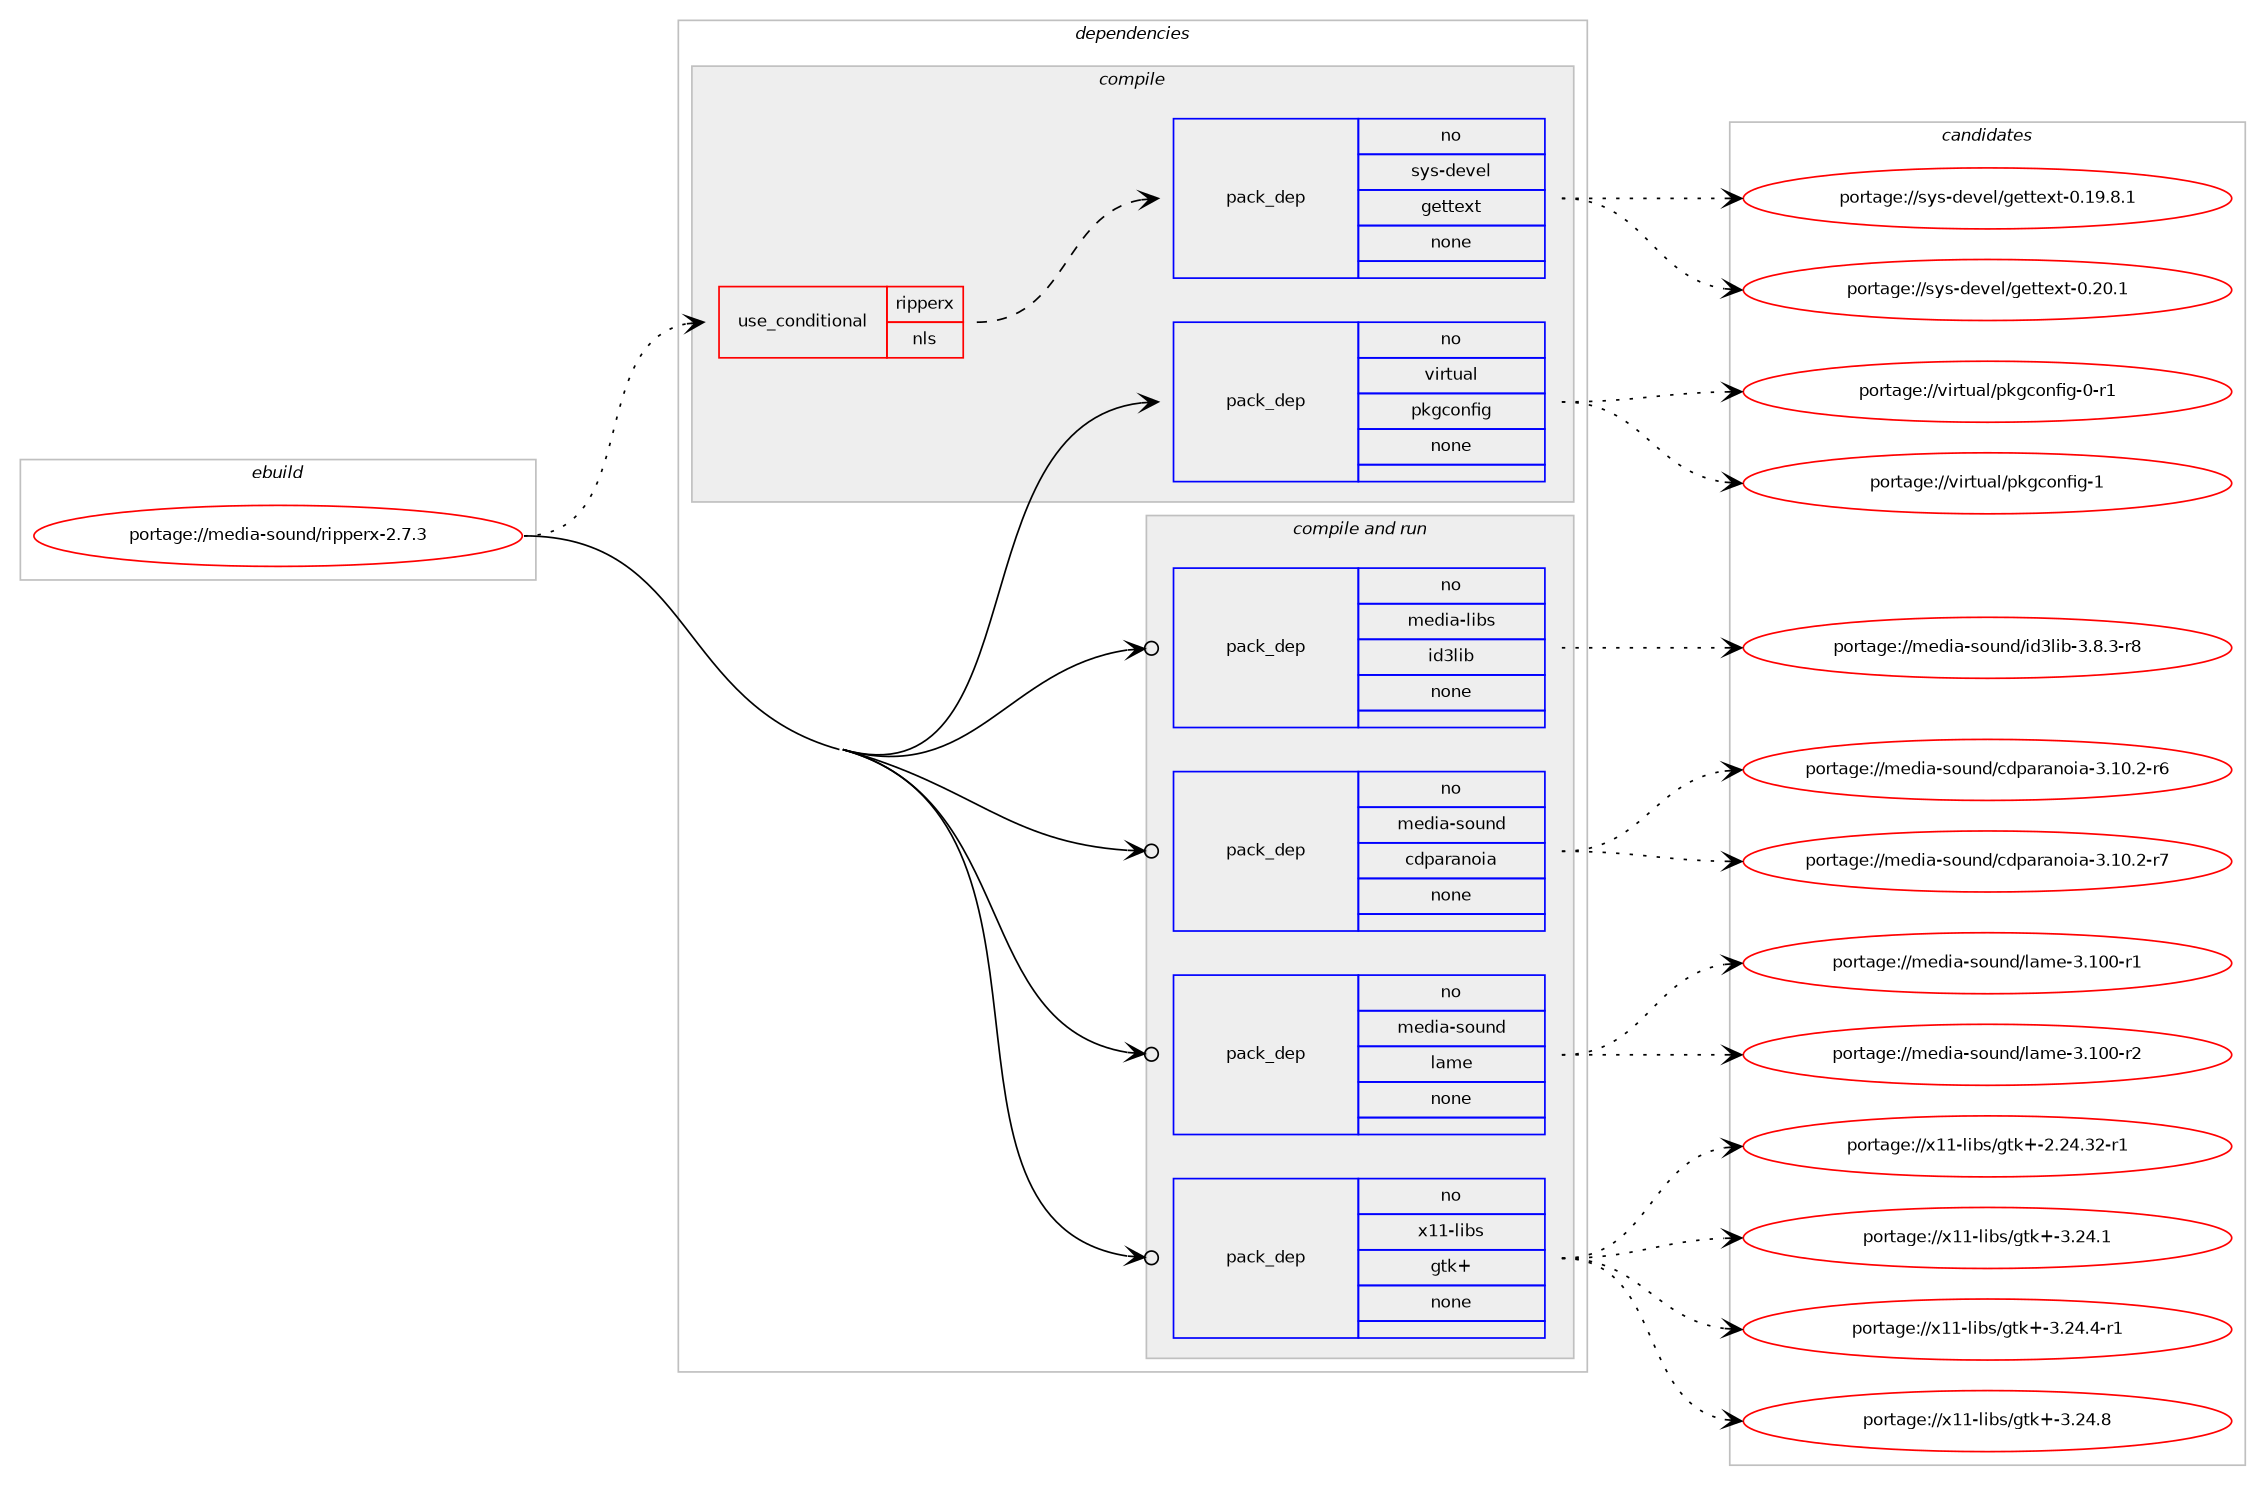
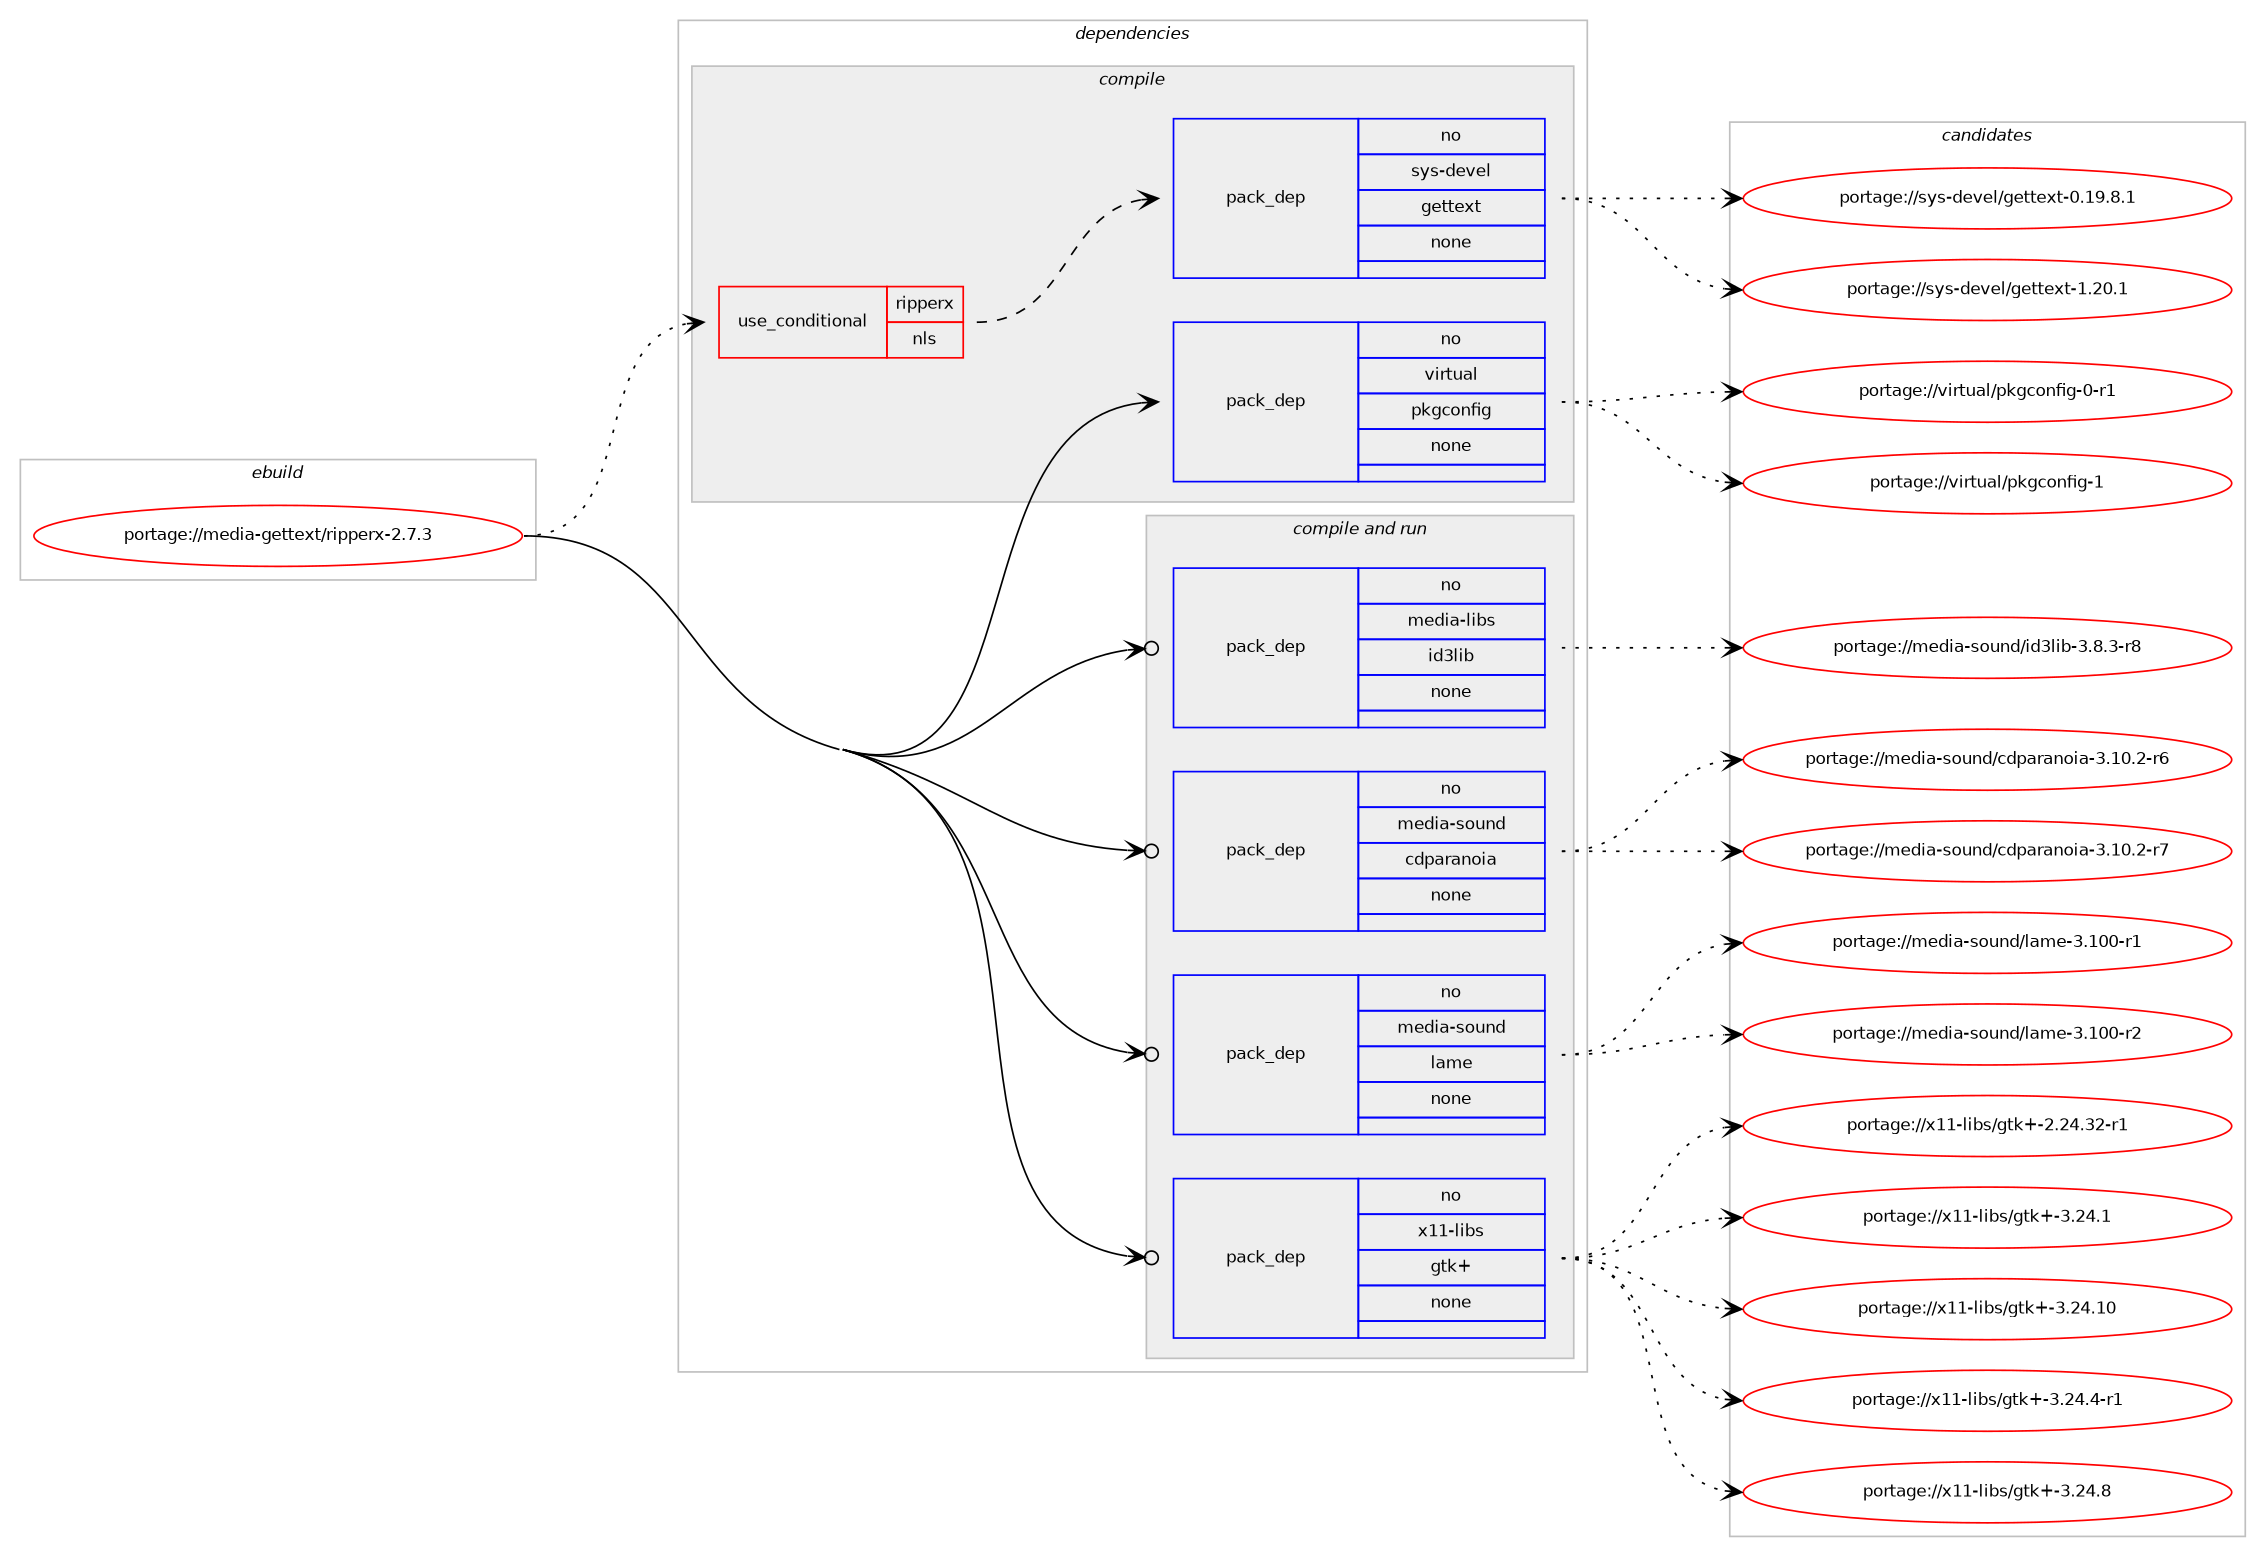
(1988, 290) -> (1988, 290)
(278, 536) -> (278, 536)
none -> (1988, 1309)
